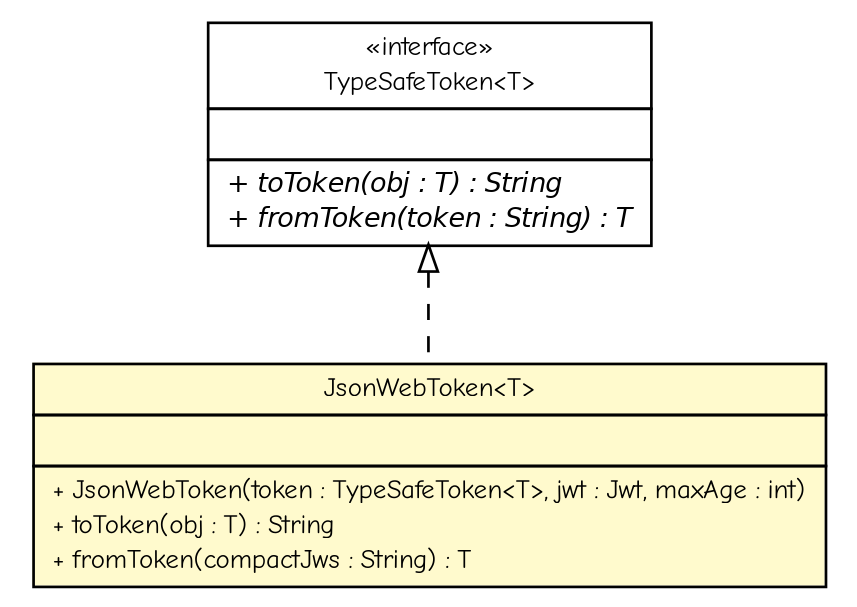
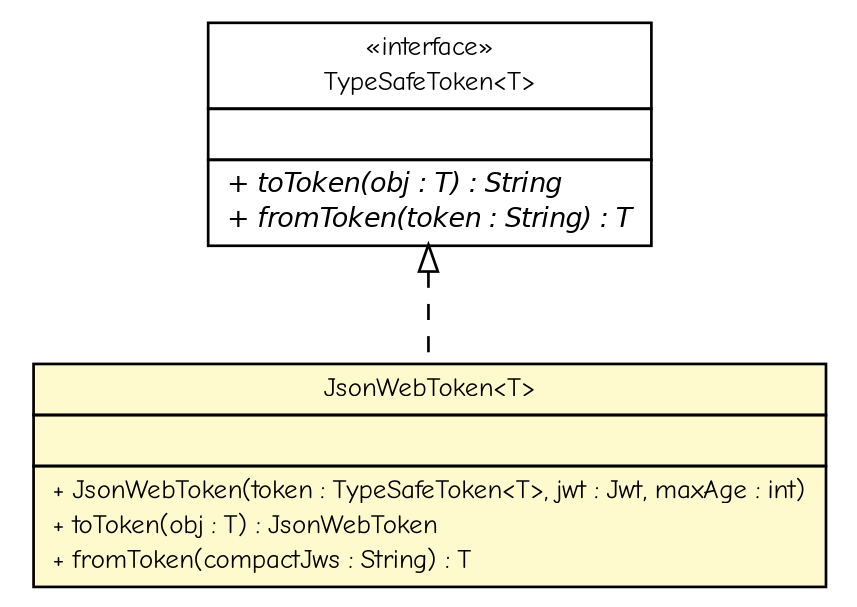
(195, 525) -> (246, 525)
